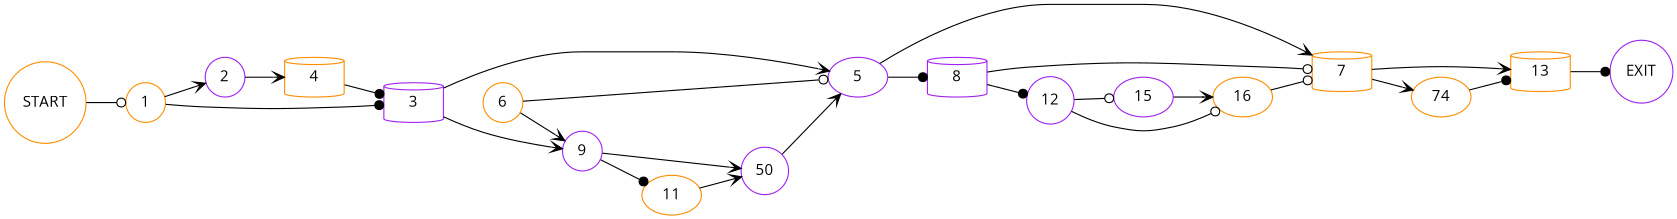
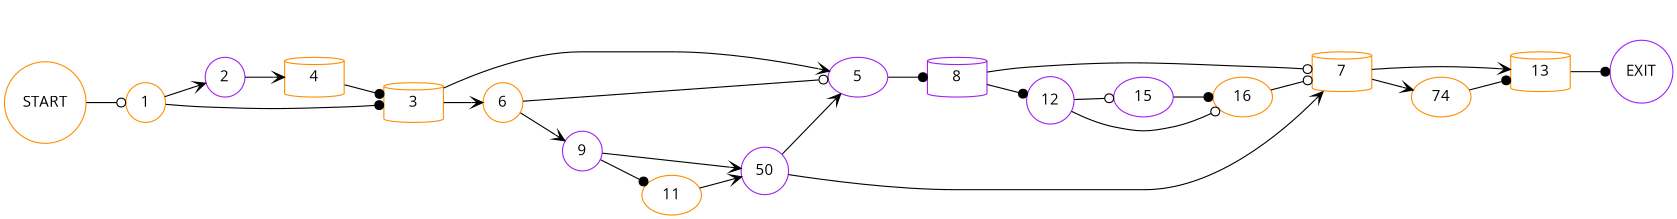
(1089, 4) -> (1065, 190)
(1189, 97) -> (1189, 97)
(414, 103) -> (414, 103)
(496, 136) -> (458, 103)
